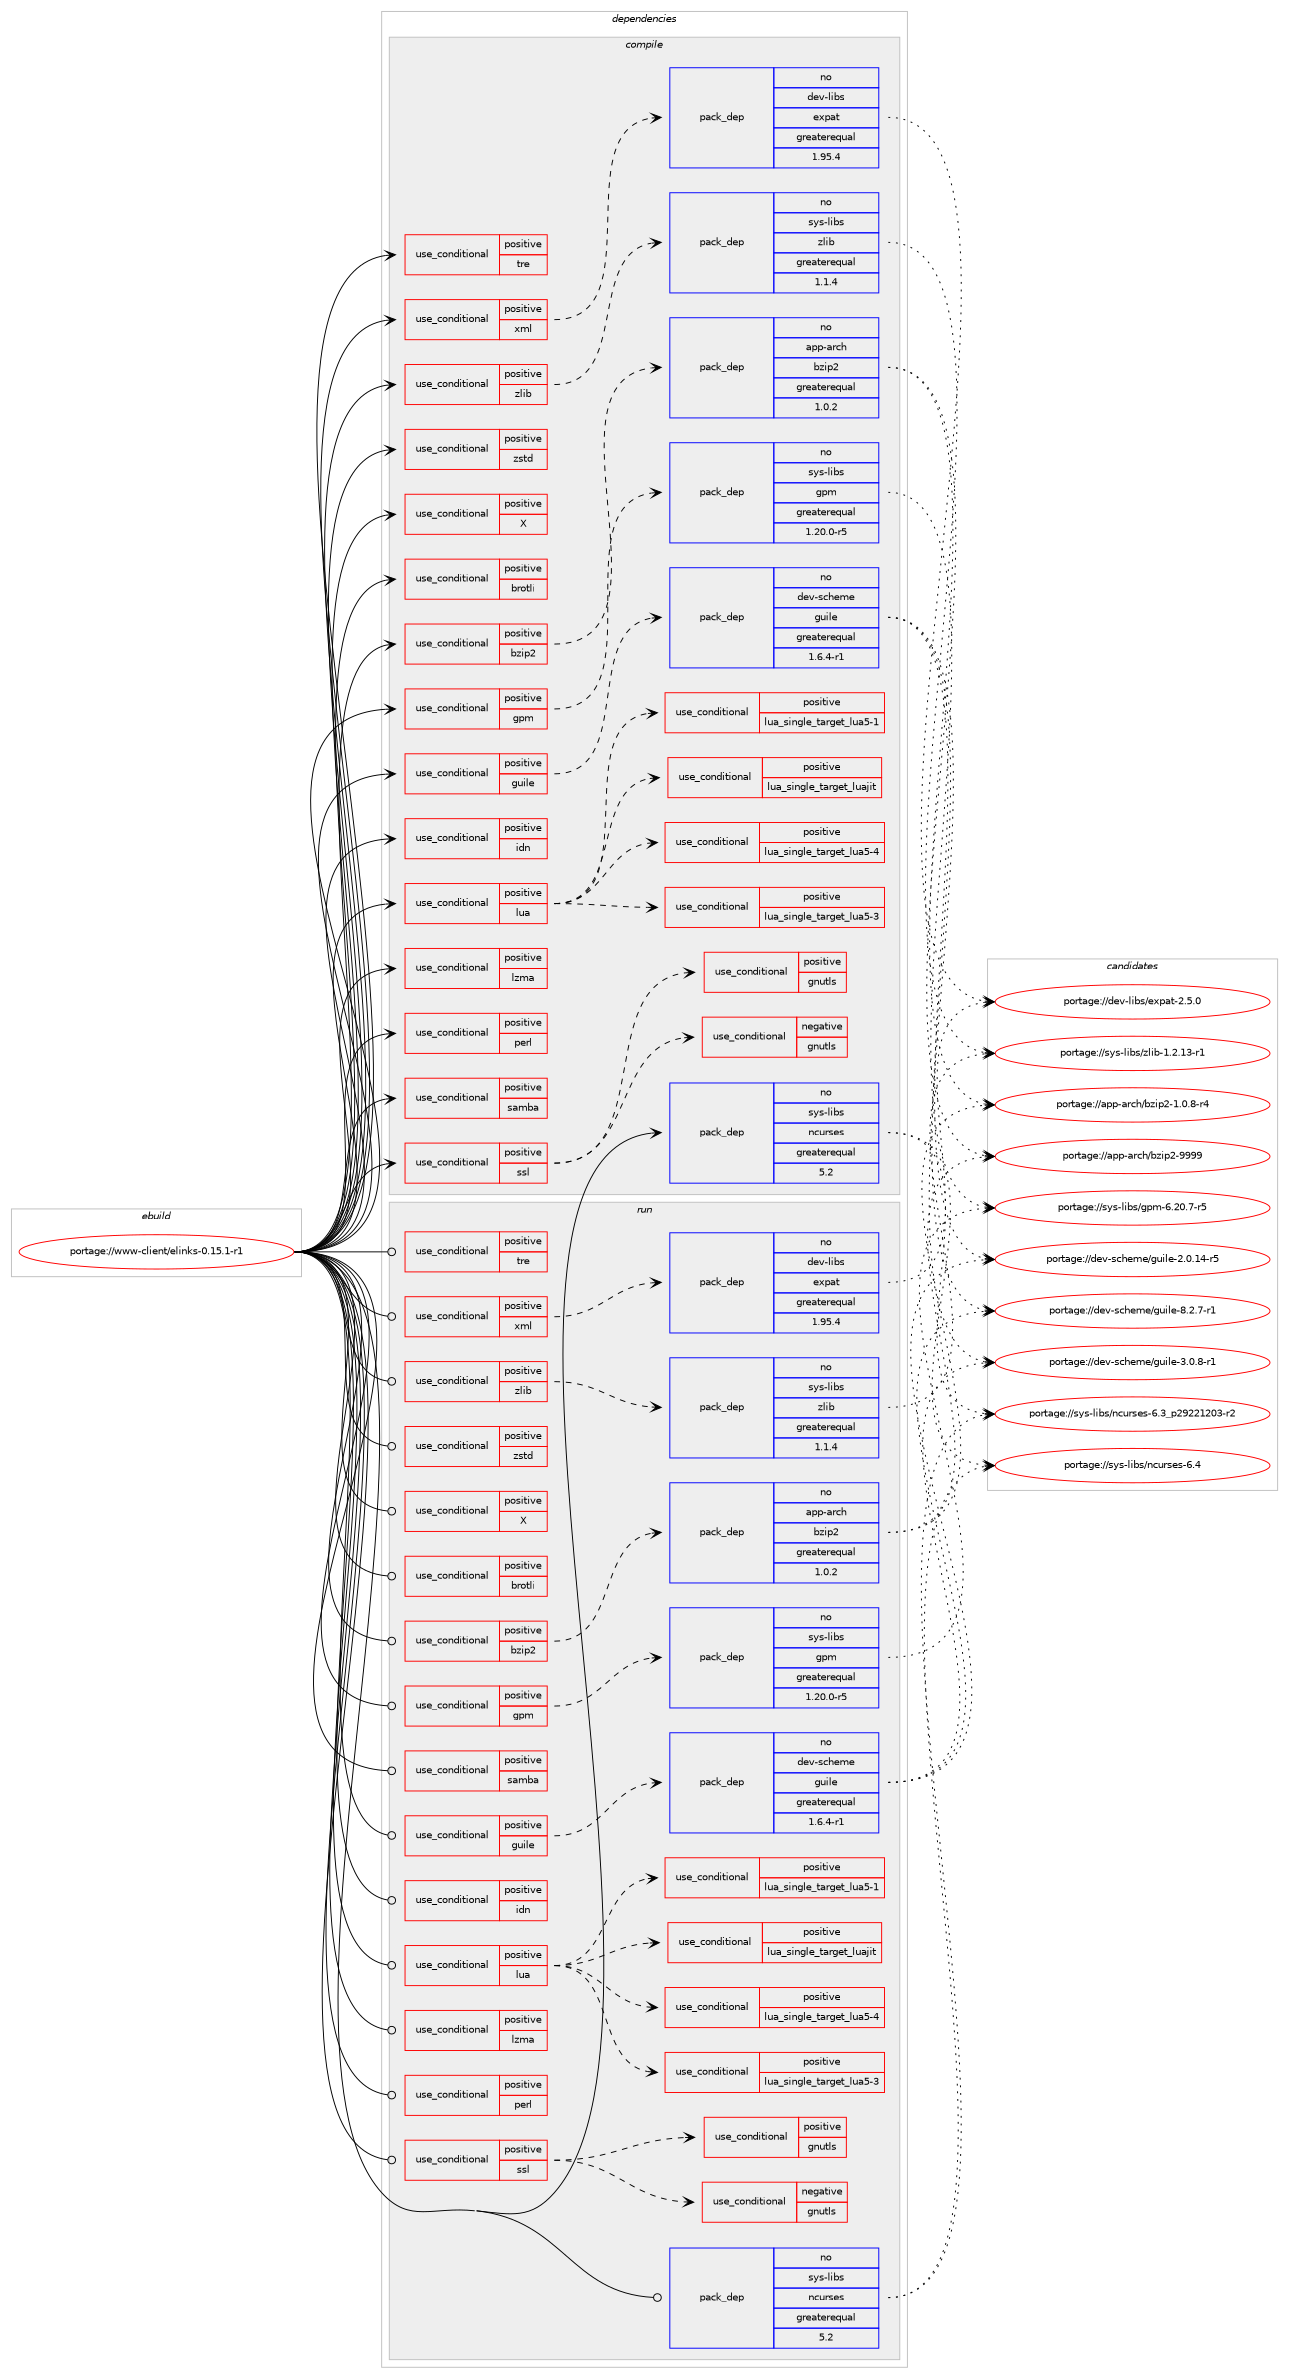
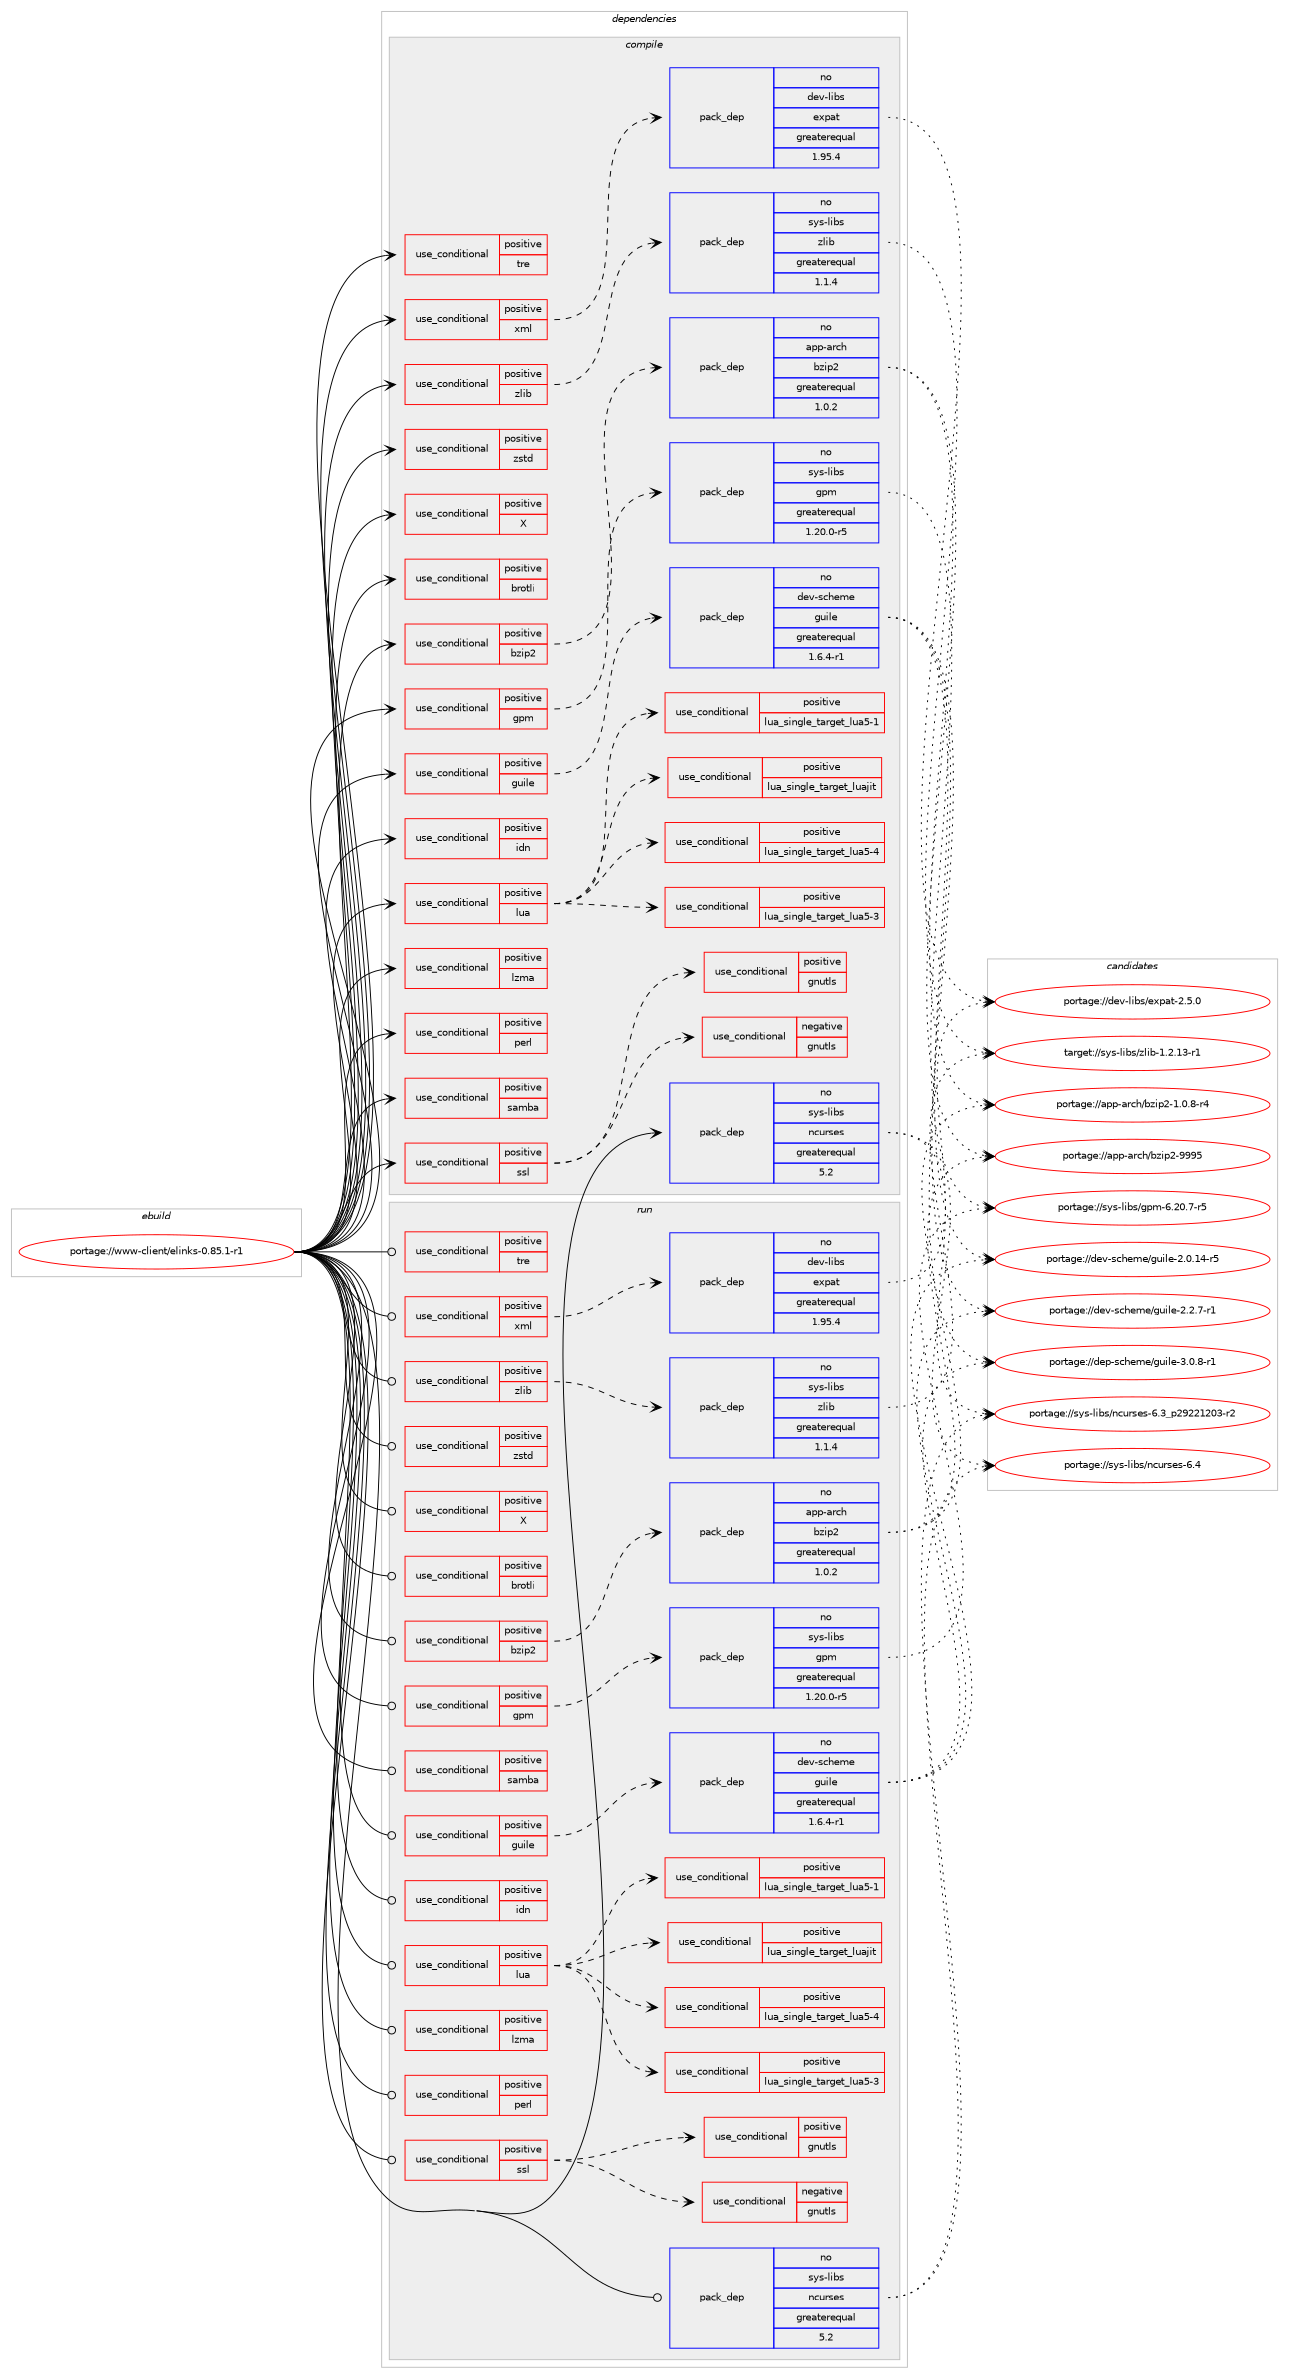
(1133, 1053) -> (1133, 1053)
(1133, 1156) -> (1133, 1156)
(156, 1252) -> (156, 1252)
(1133, 1311) -> (1133, 1311)
(1133, 1363) -> (1133, 1363)
